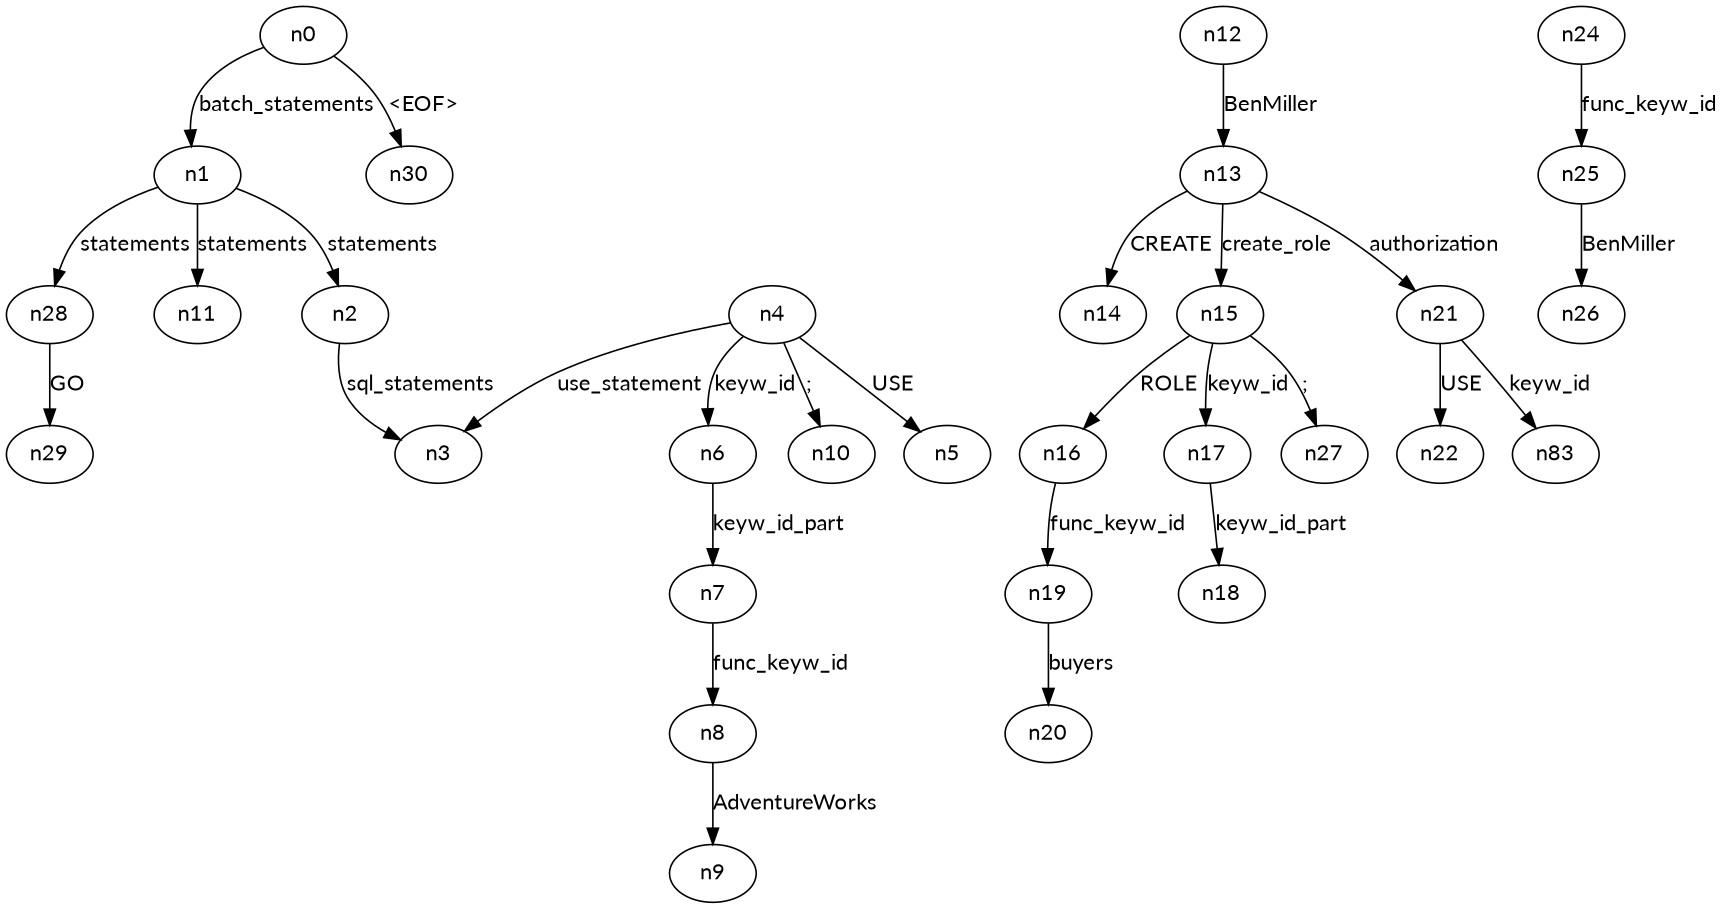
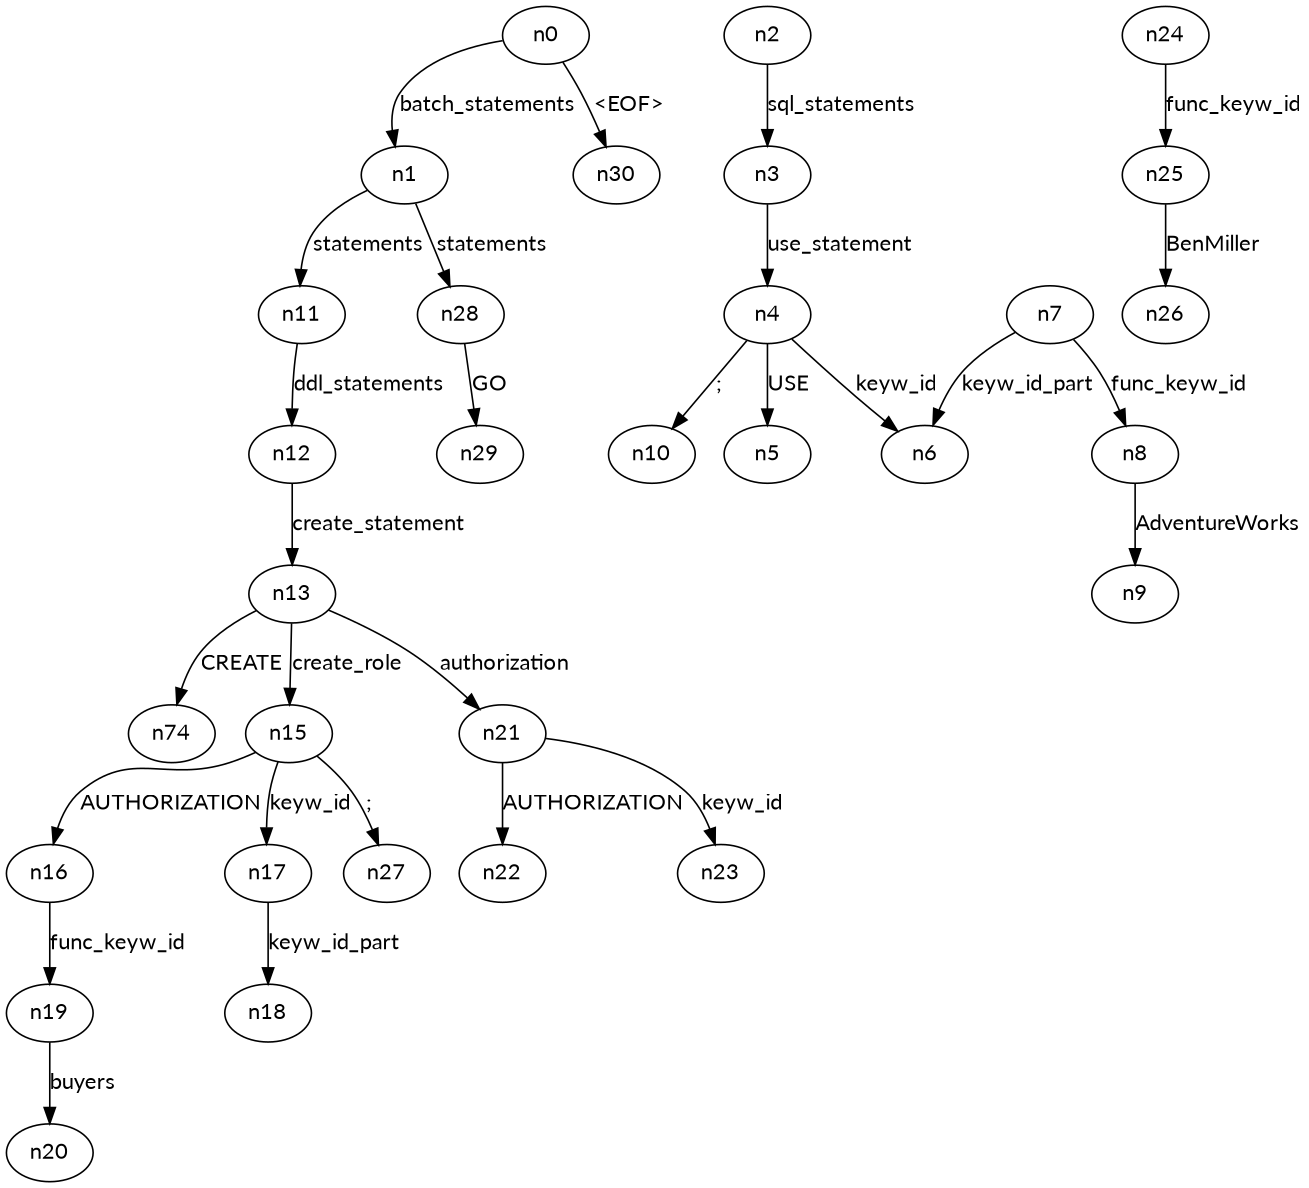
(1271, 105) -> (379, 524)
(294, 219) -> none
(1103, 315) -> (172, 734)
(598, 357) -> (767, 237)
none -> (294, 376)
(1170, 385) -> (171, 804)
(1462, 385) -> (593, 804)
(1556, 454) -> (721, 873)
(713, 516) -> (970, 364)
